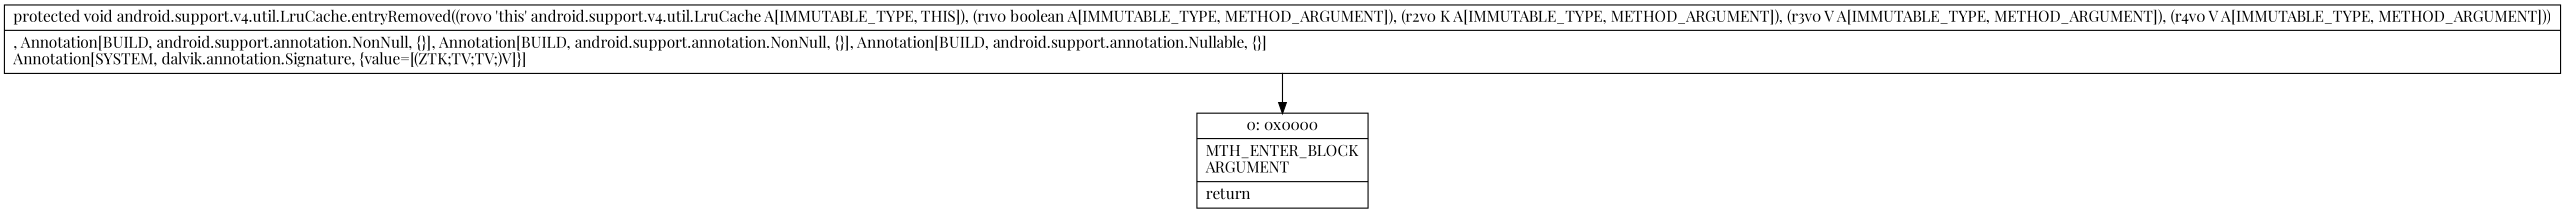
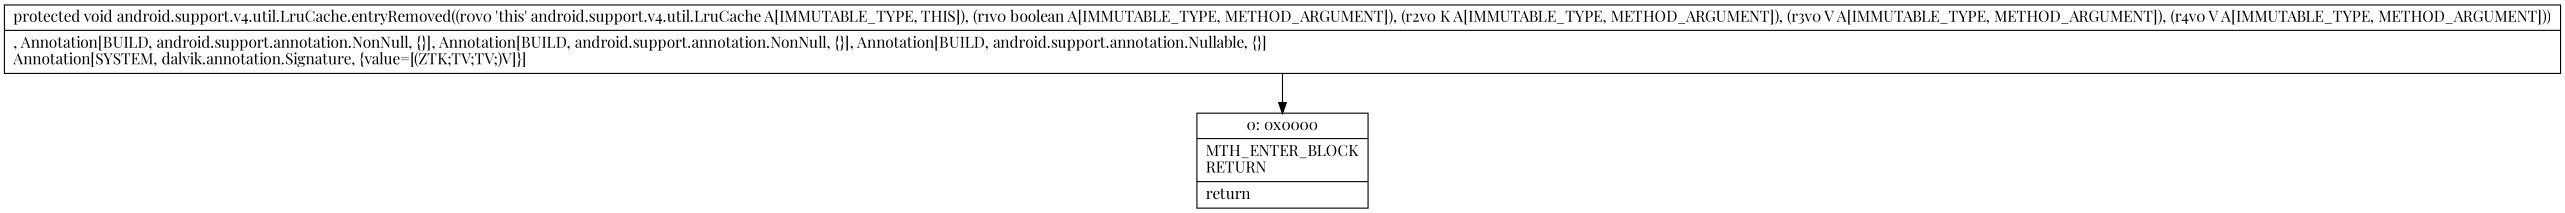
(1248, 168) -> (1236, 168)
